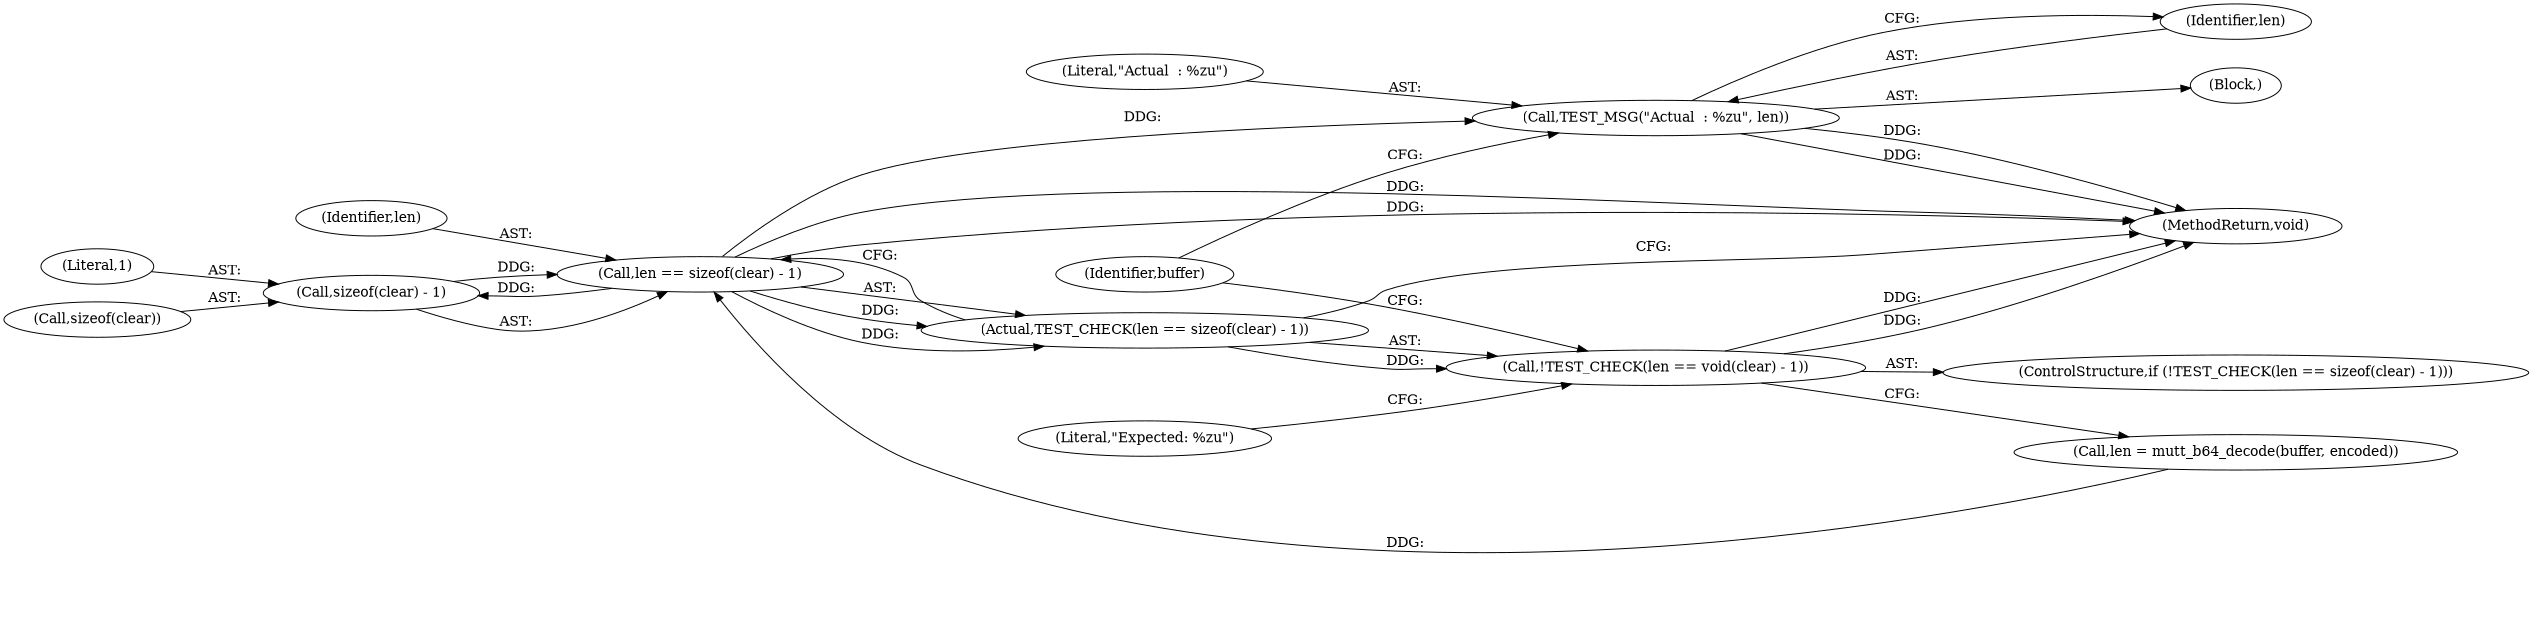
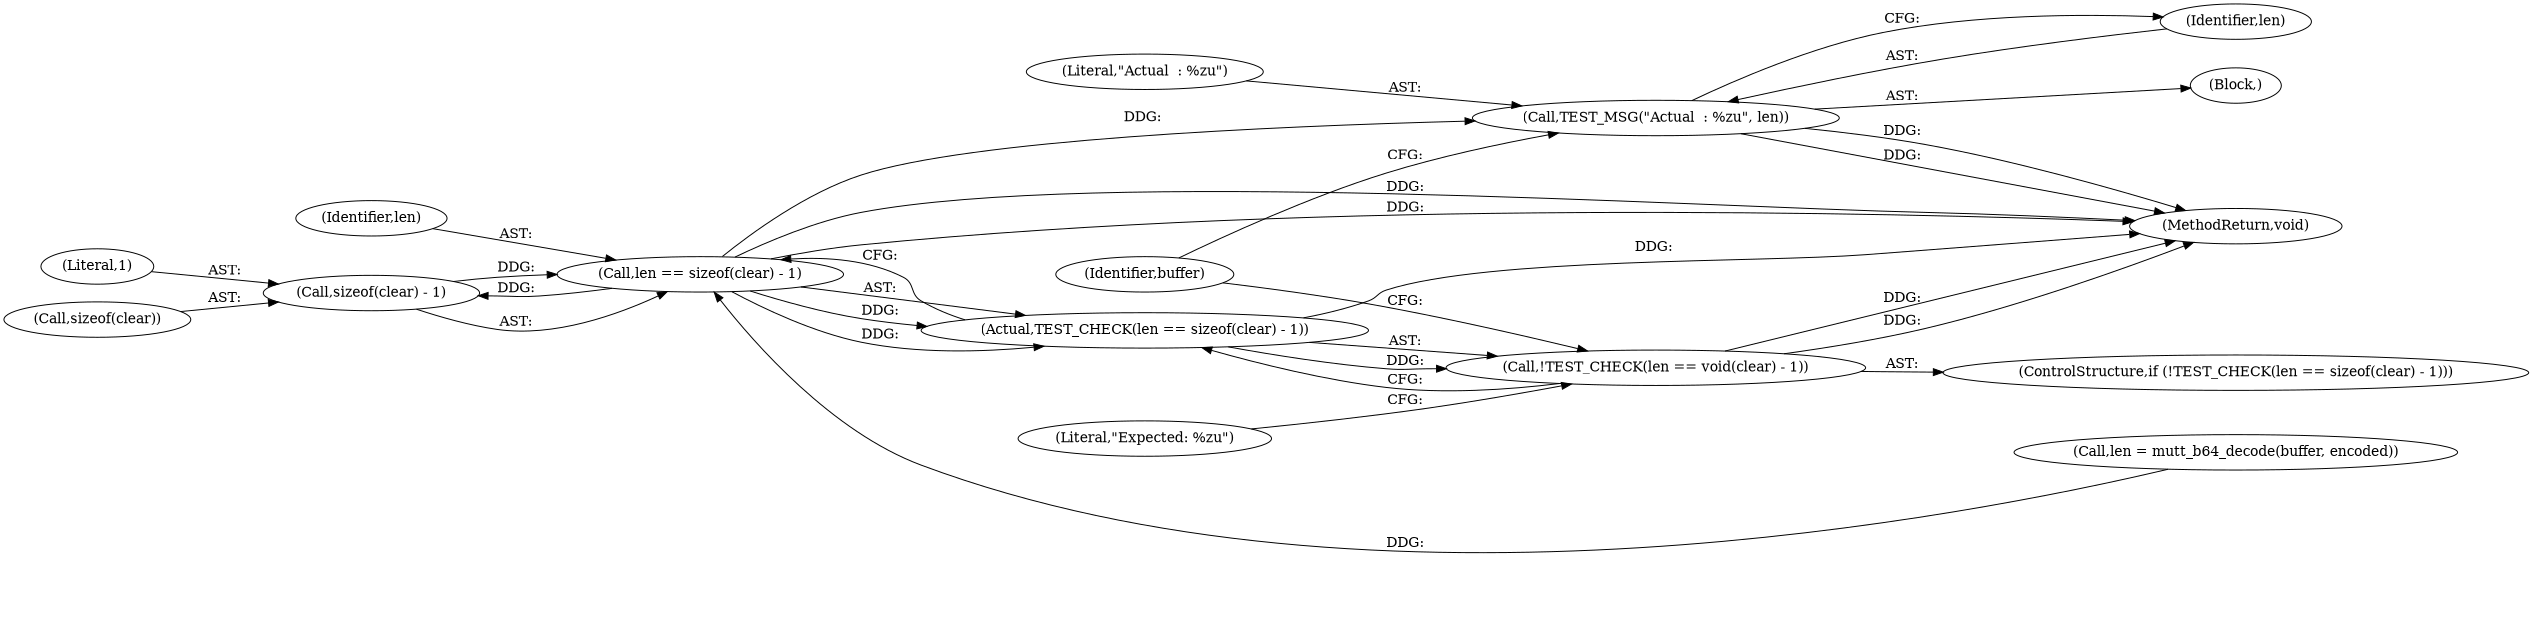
(1656, 247) -> (1656, 247)
(1940, 409) -> (1384, 387)
